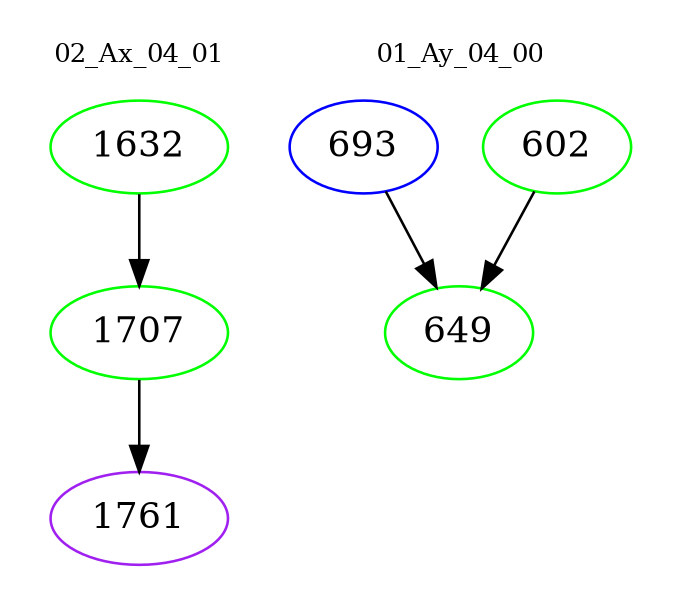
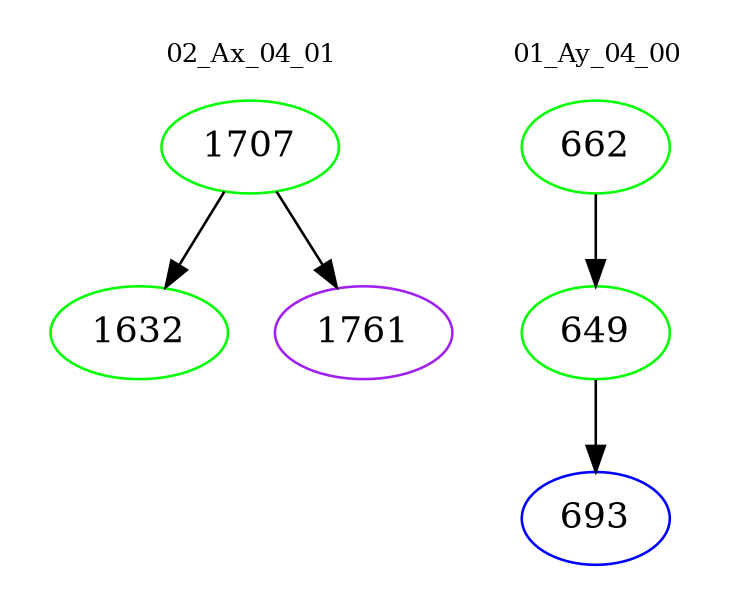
(557, 147) -> (596, 147)
(139, 227) -> (202, 228)
(405, 228) -> (596, 413)
